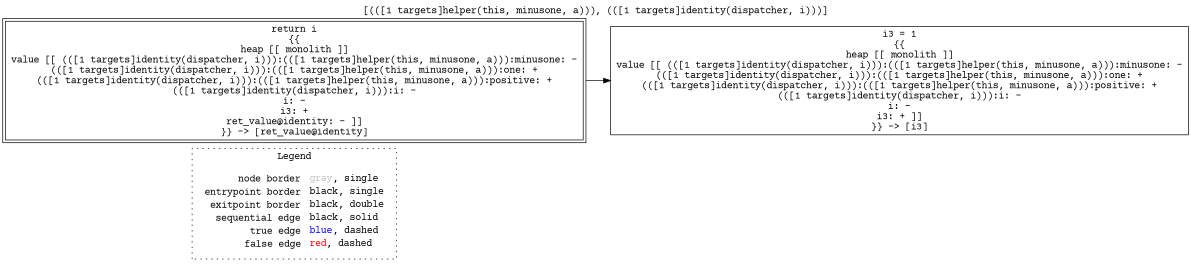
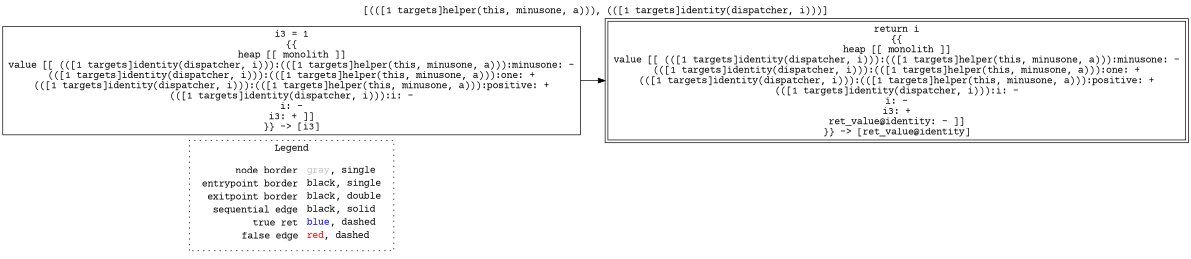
(595, 81) -> (589, 81)
(278, 231) -> (278, 223)
